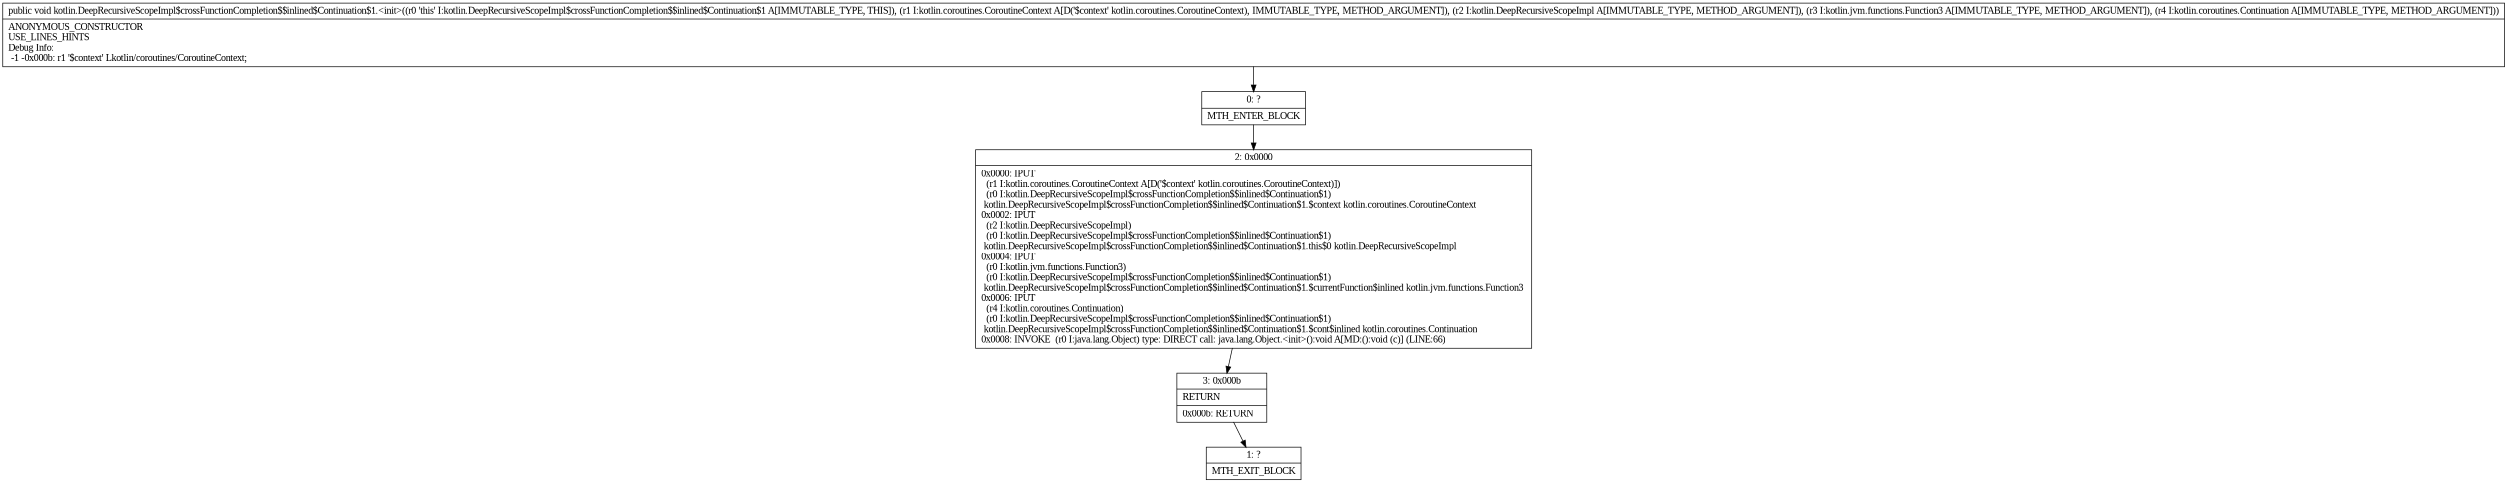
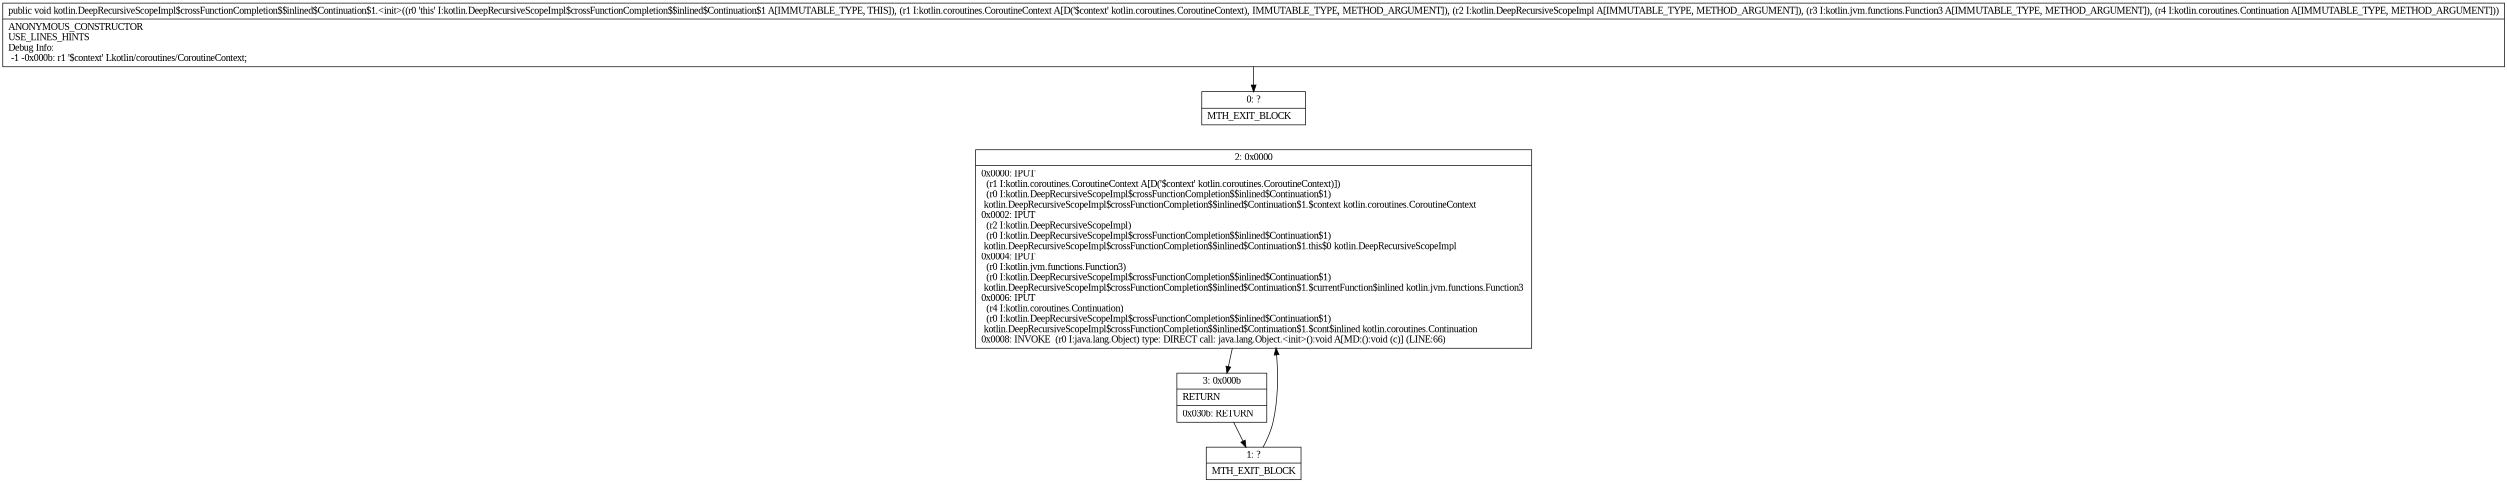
(1254, 116) -> (1249, 116)
(1254, 134) -> (1276, 402)
(1222, 414) -> (1222, 414)
